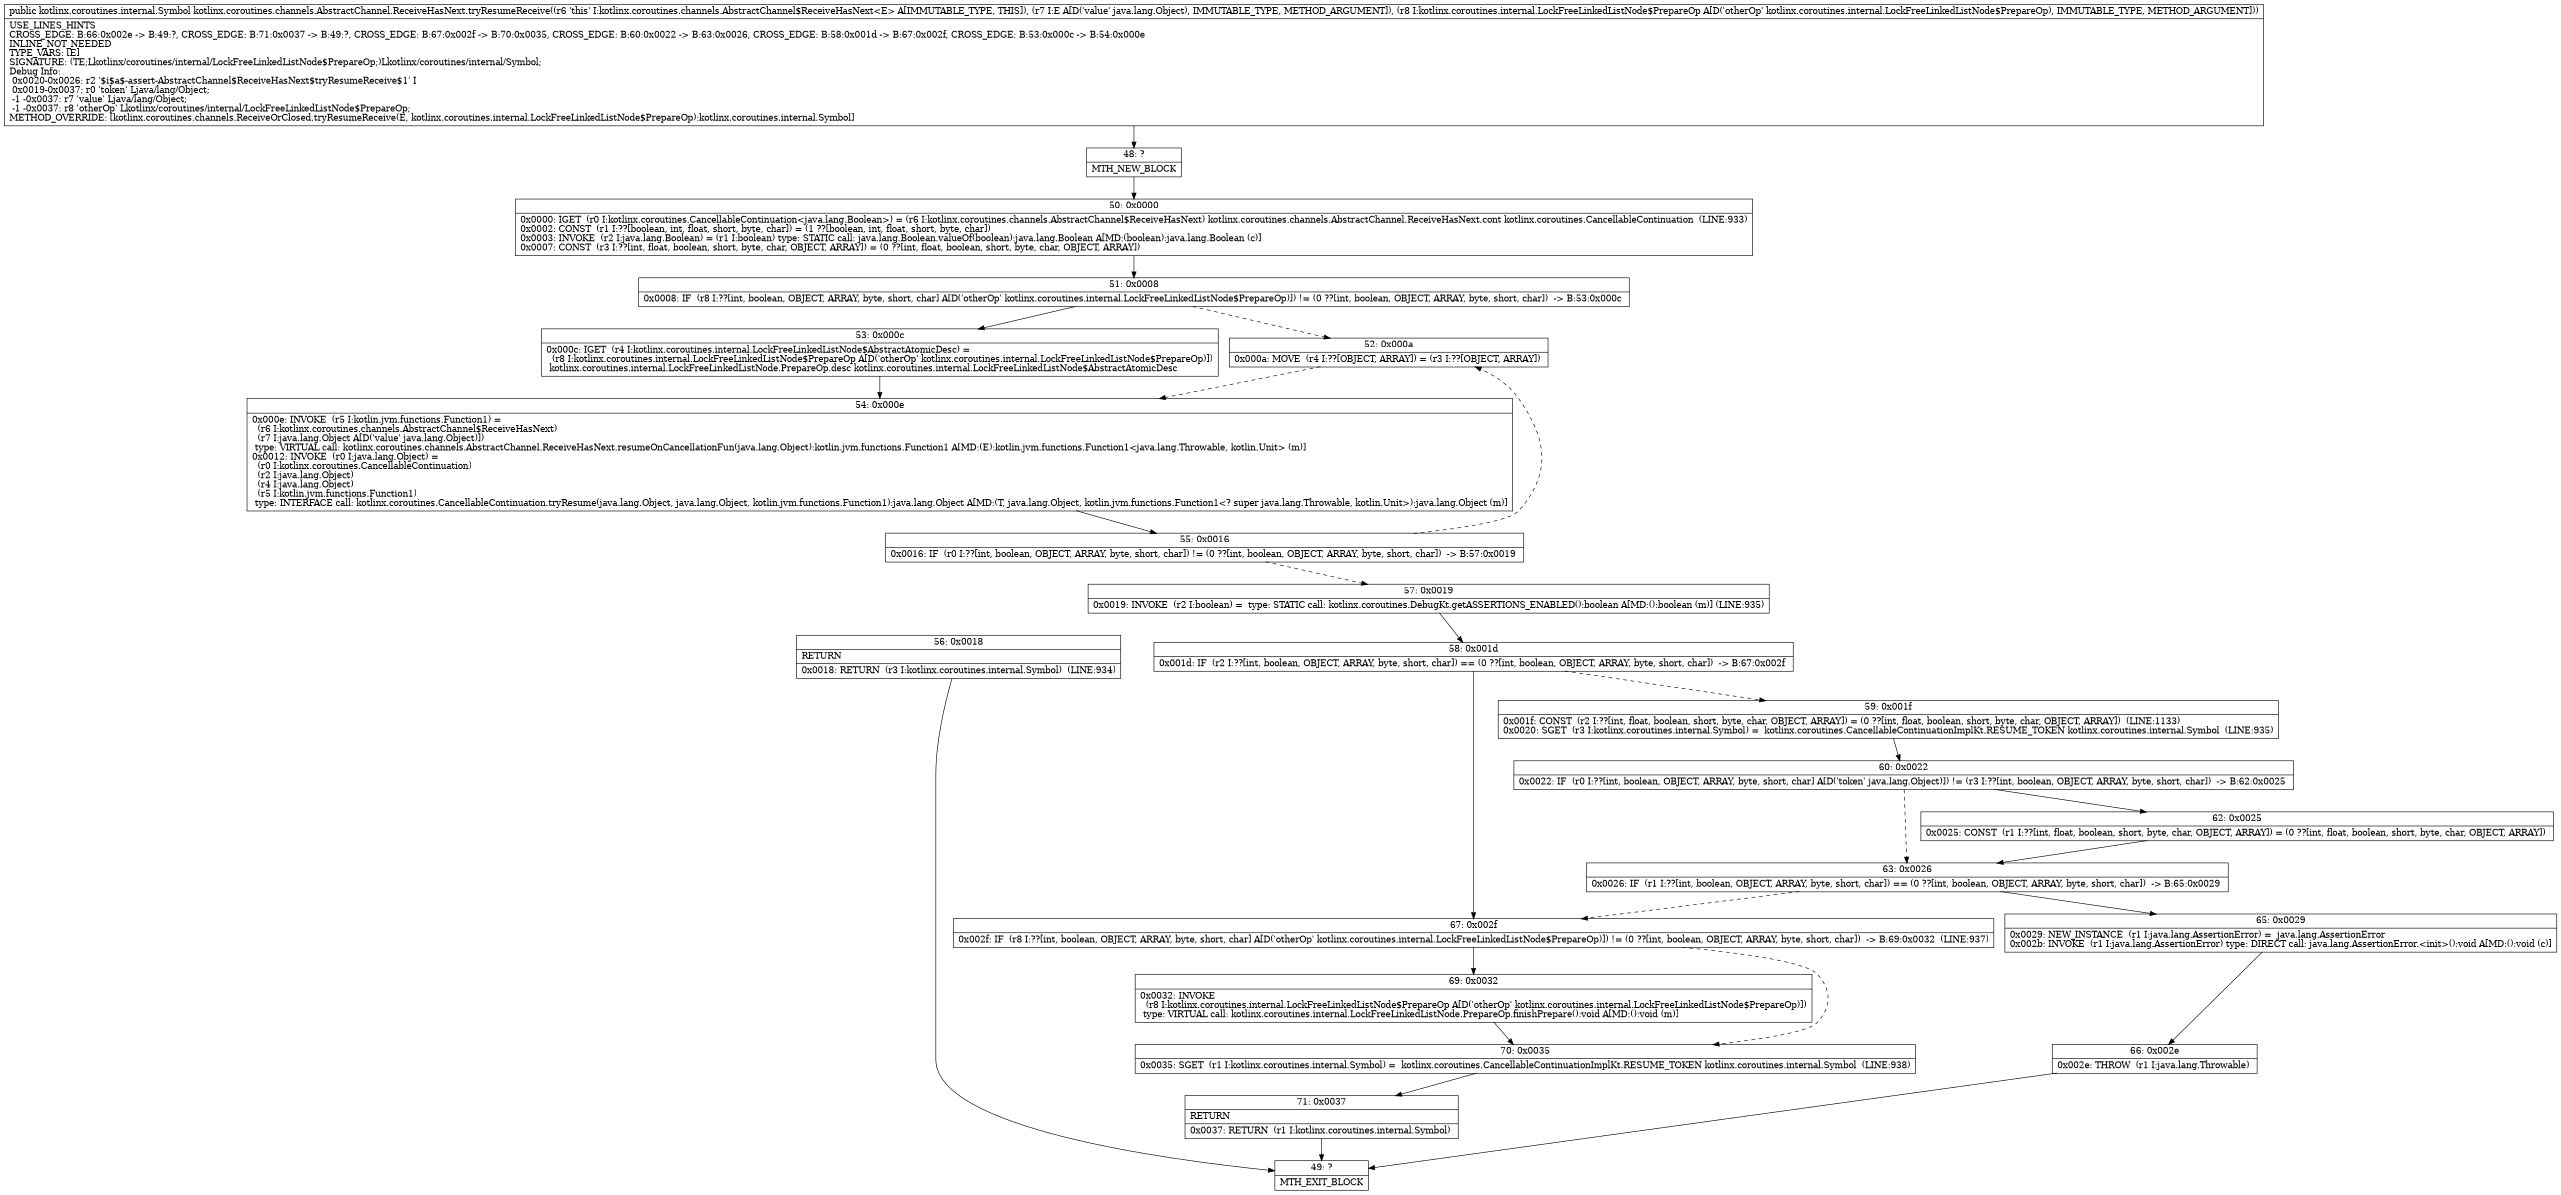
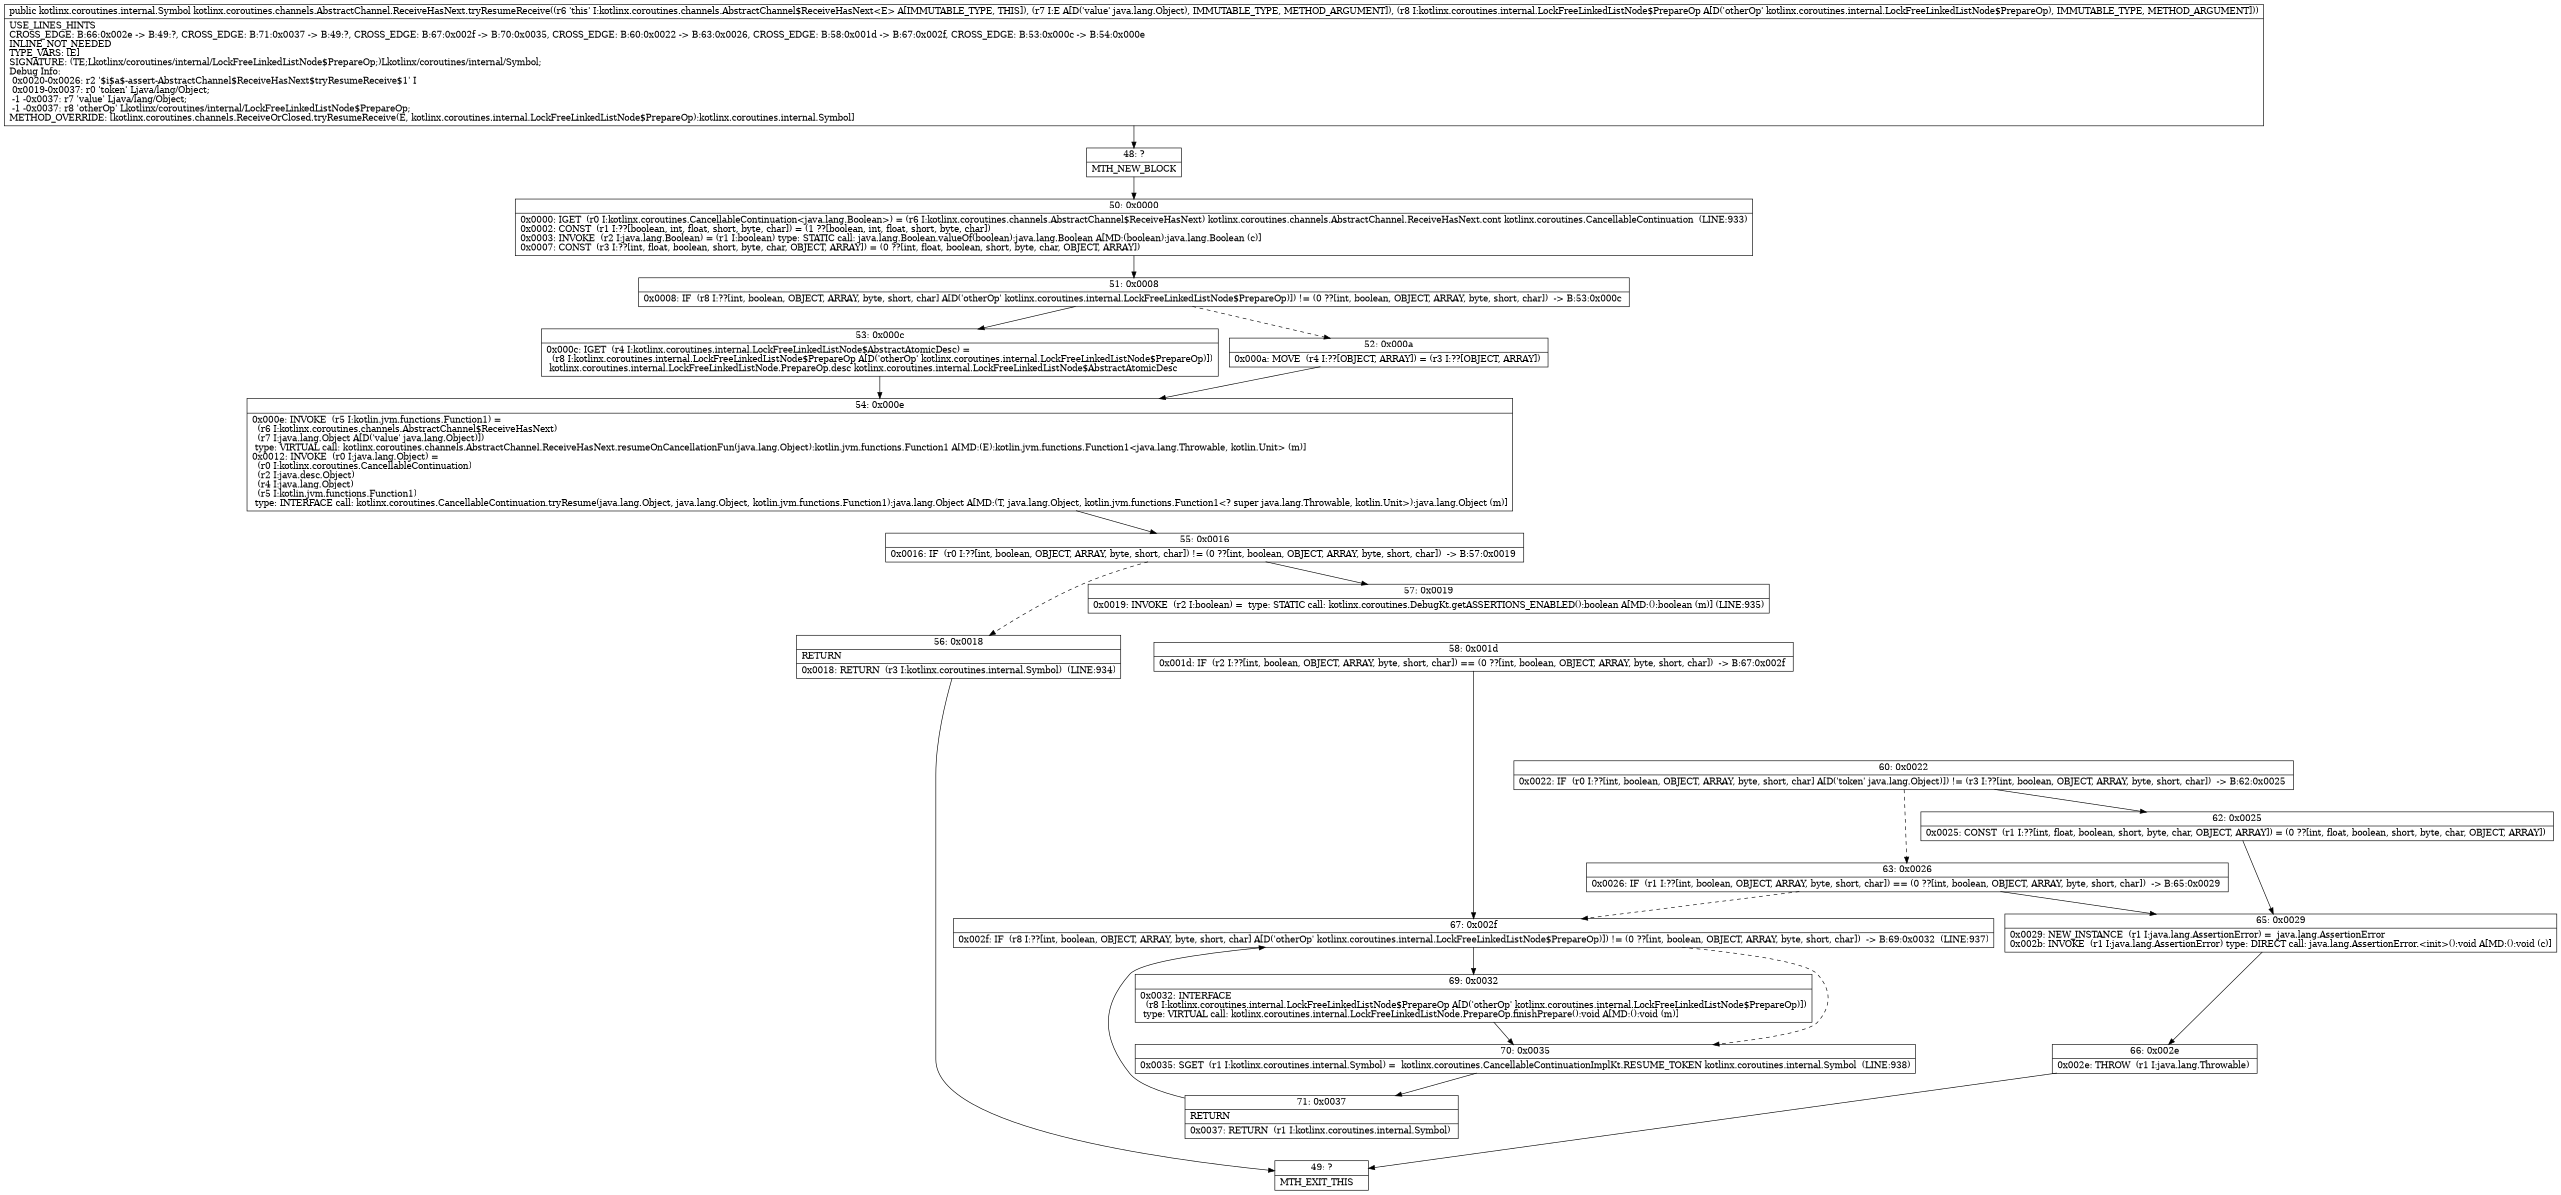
(1243, 382) -> (1243, 382)
(303, 476) -> (303, 476)
(1536, 484) -> (1068, 591)
(1314, 572) -> (1314, 572)
(1449, 625) -> none
(1888, 720) -> none
(2075, 851) -> (2257, 874)
(1180, 996) -> (1189, 996)
(1322, 1146) -> (1118, 990)
(1322, 1183) -> (1317, 1183)
